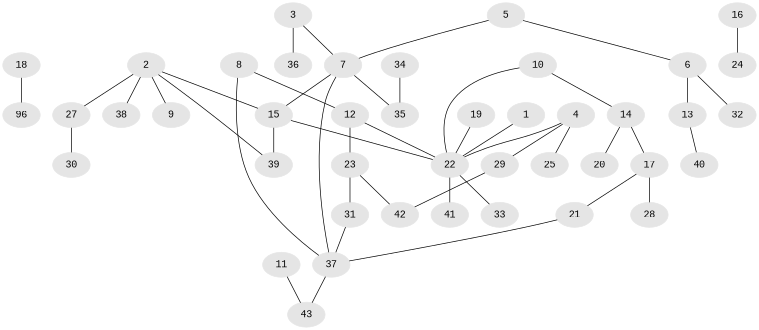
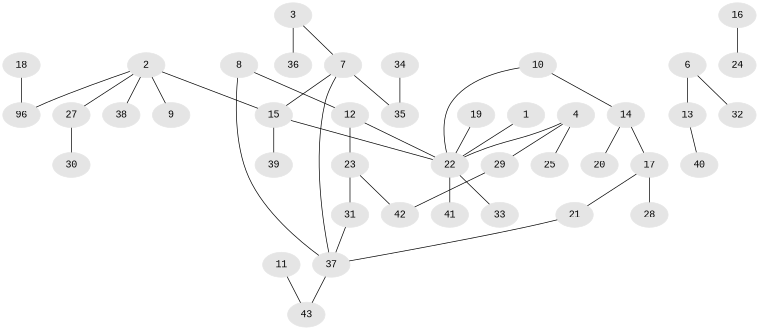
(506, 15) -> none
(211, 114) -> (83, 88)
